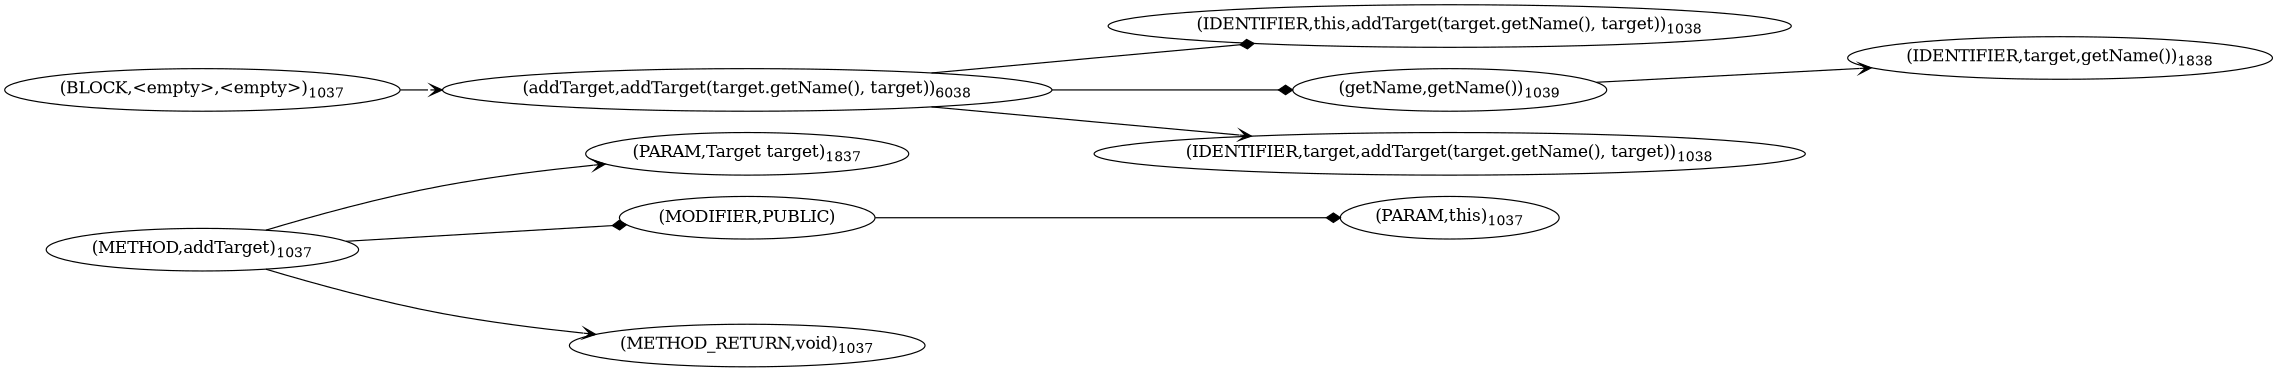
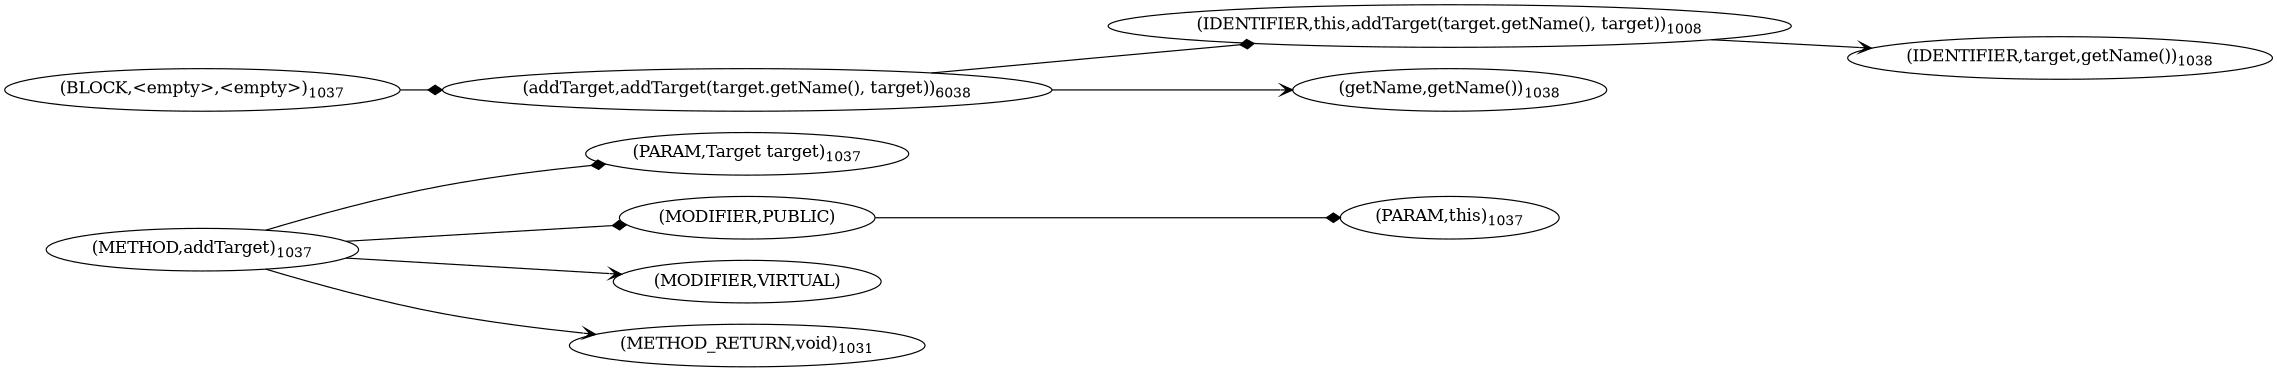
(1685, 24) -> (1685, 24)
(2196, 56) -> (2196, 56)
(1728, 75) -> (1785, 44)
(1543, 88) -> (1543, 88)
(414, 90) -> (414, 90)
(1166, 90) -> (1166, 90)
(844, 152) -> (844, 152)
(1450, 154) -> none
(428, 189) -> (428, 189)
none -> (747, 282)
(856, 344) -> (856, 344)
